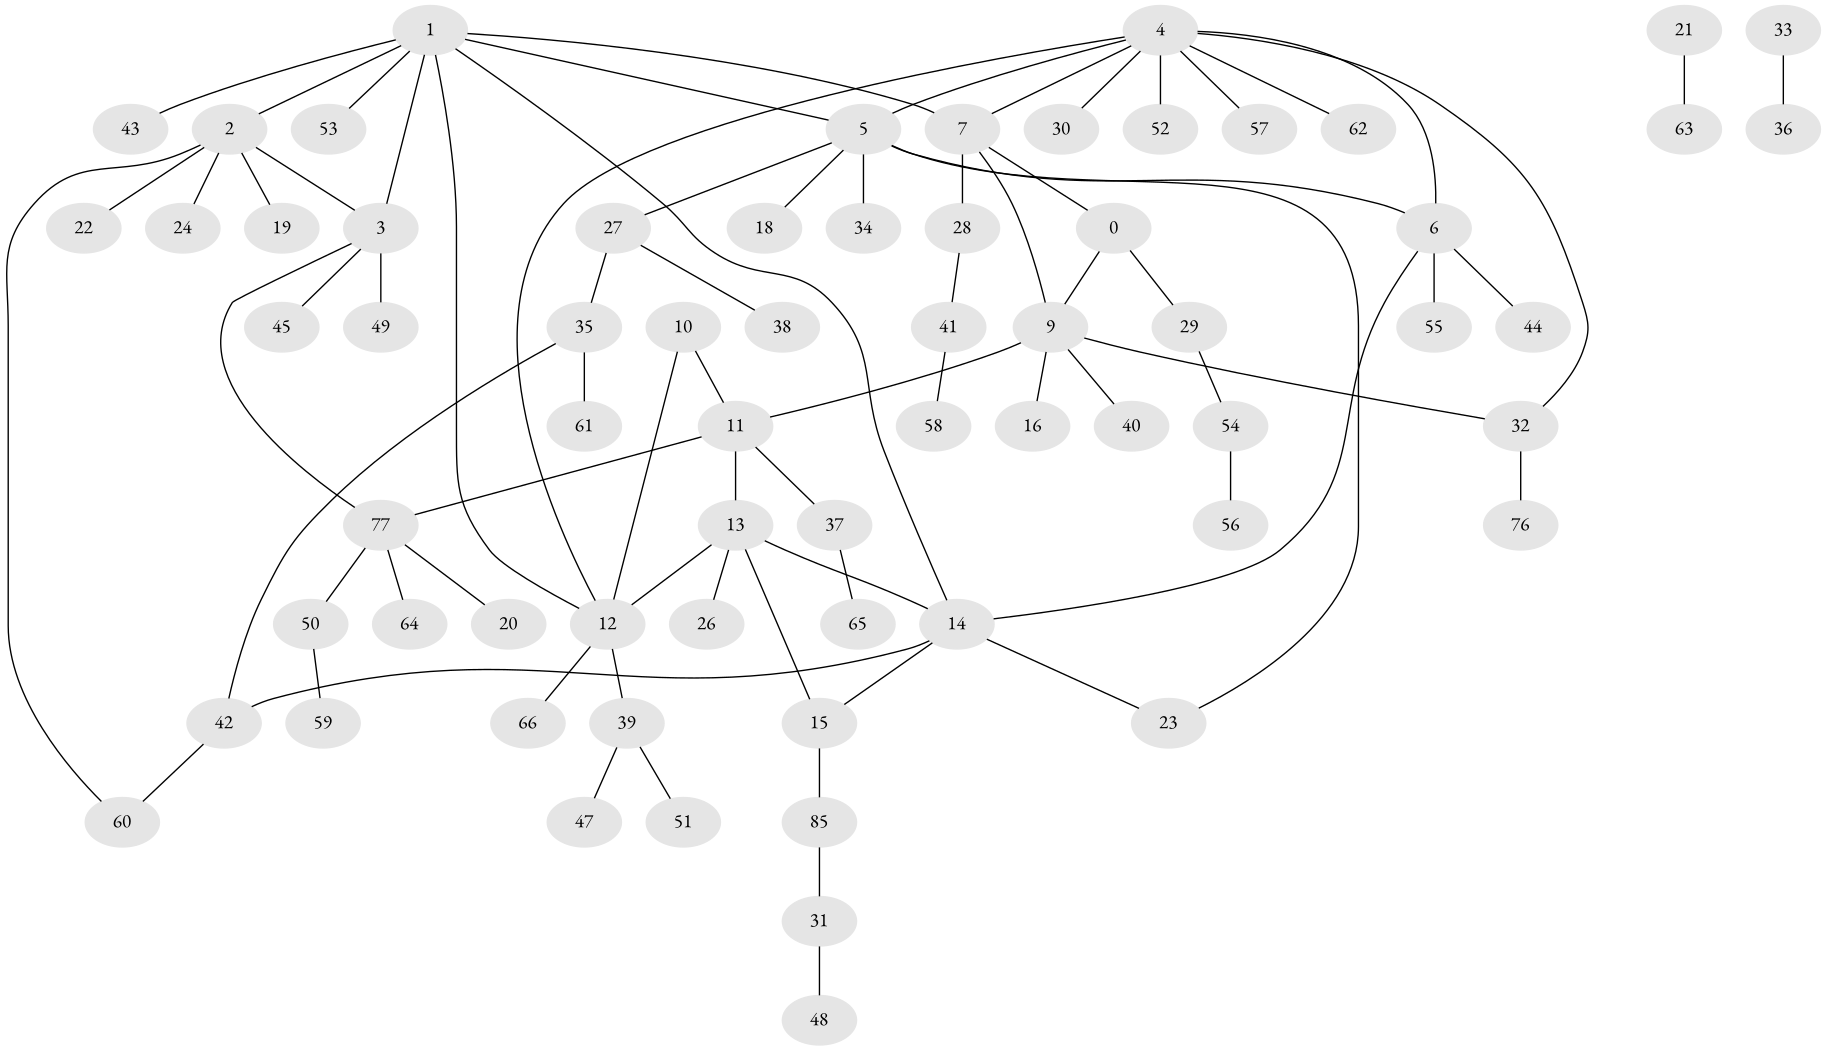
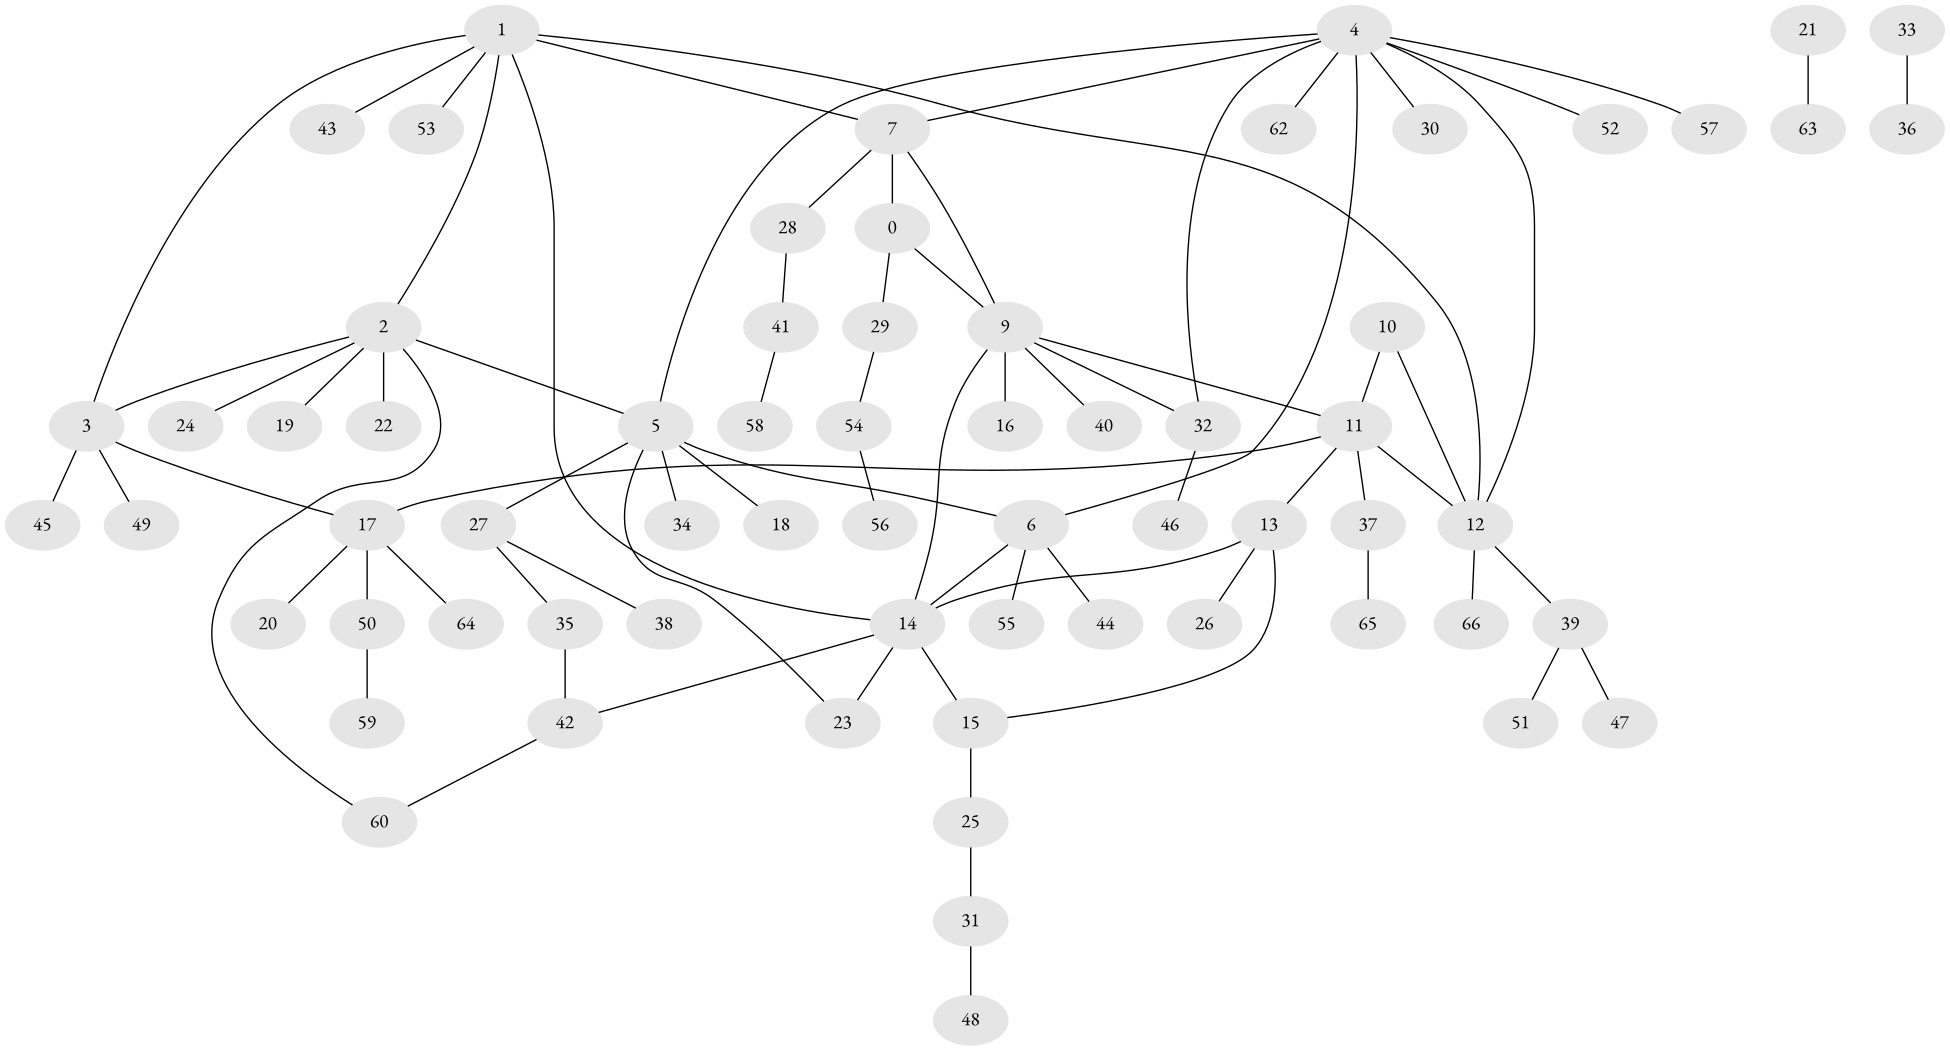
(647, 80) -> (520, 377)
(584, 426) -> none
none -> (941, 457)
(381, 525) -> (367, 525)
(1521, 525) -> (1170, 525)
(672, 575) -> (1415, 476)
(819, 822) -> (971, 822)
